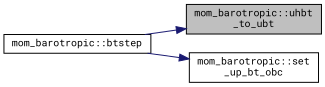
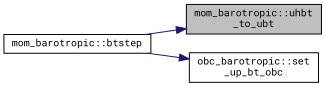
(254, 68) -> (254, 68)
